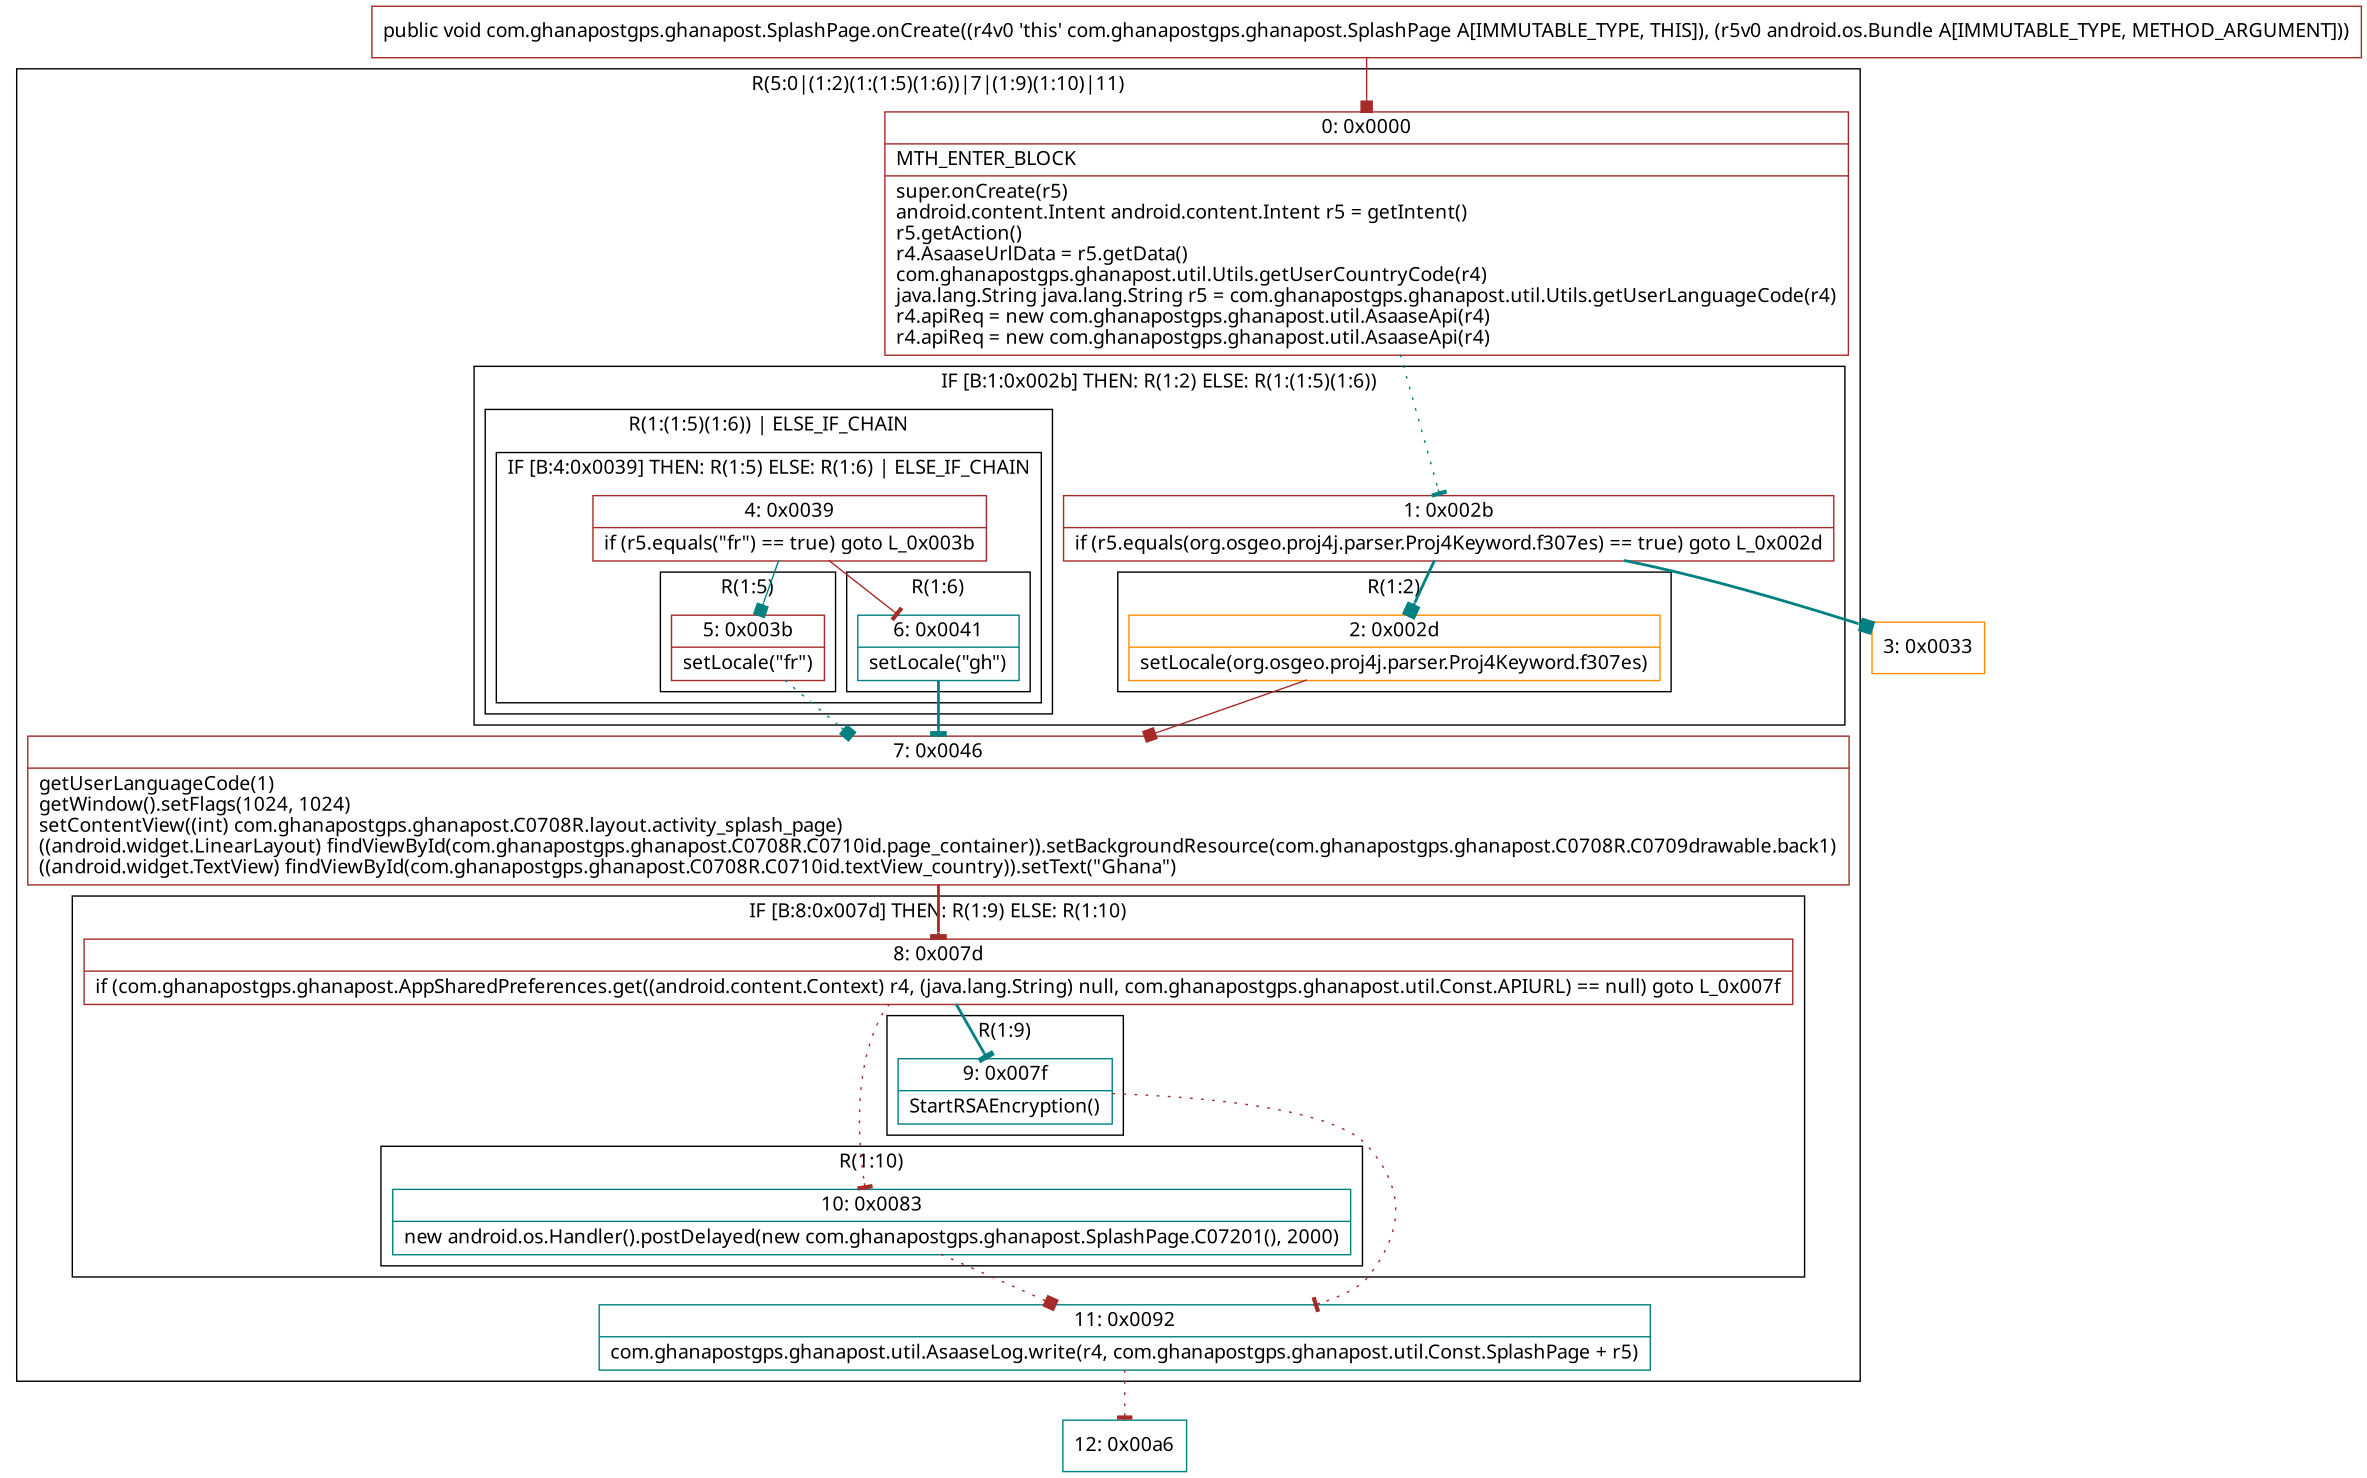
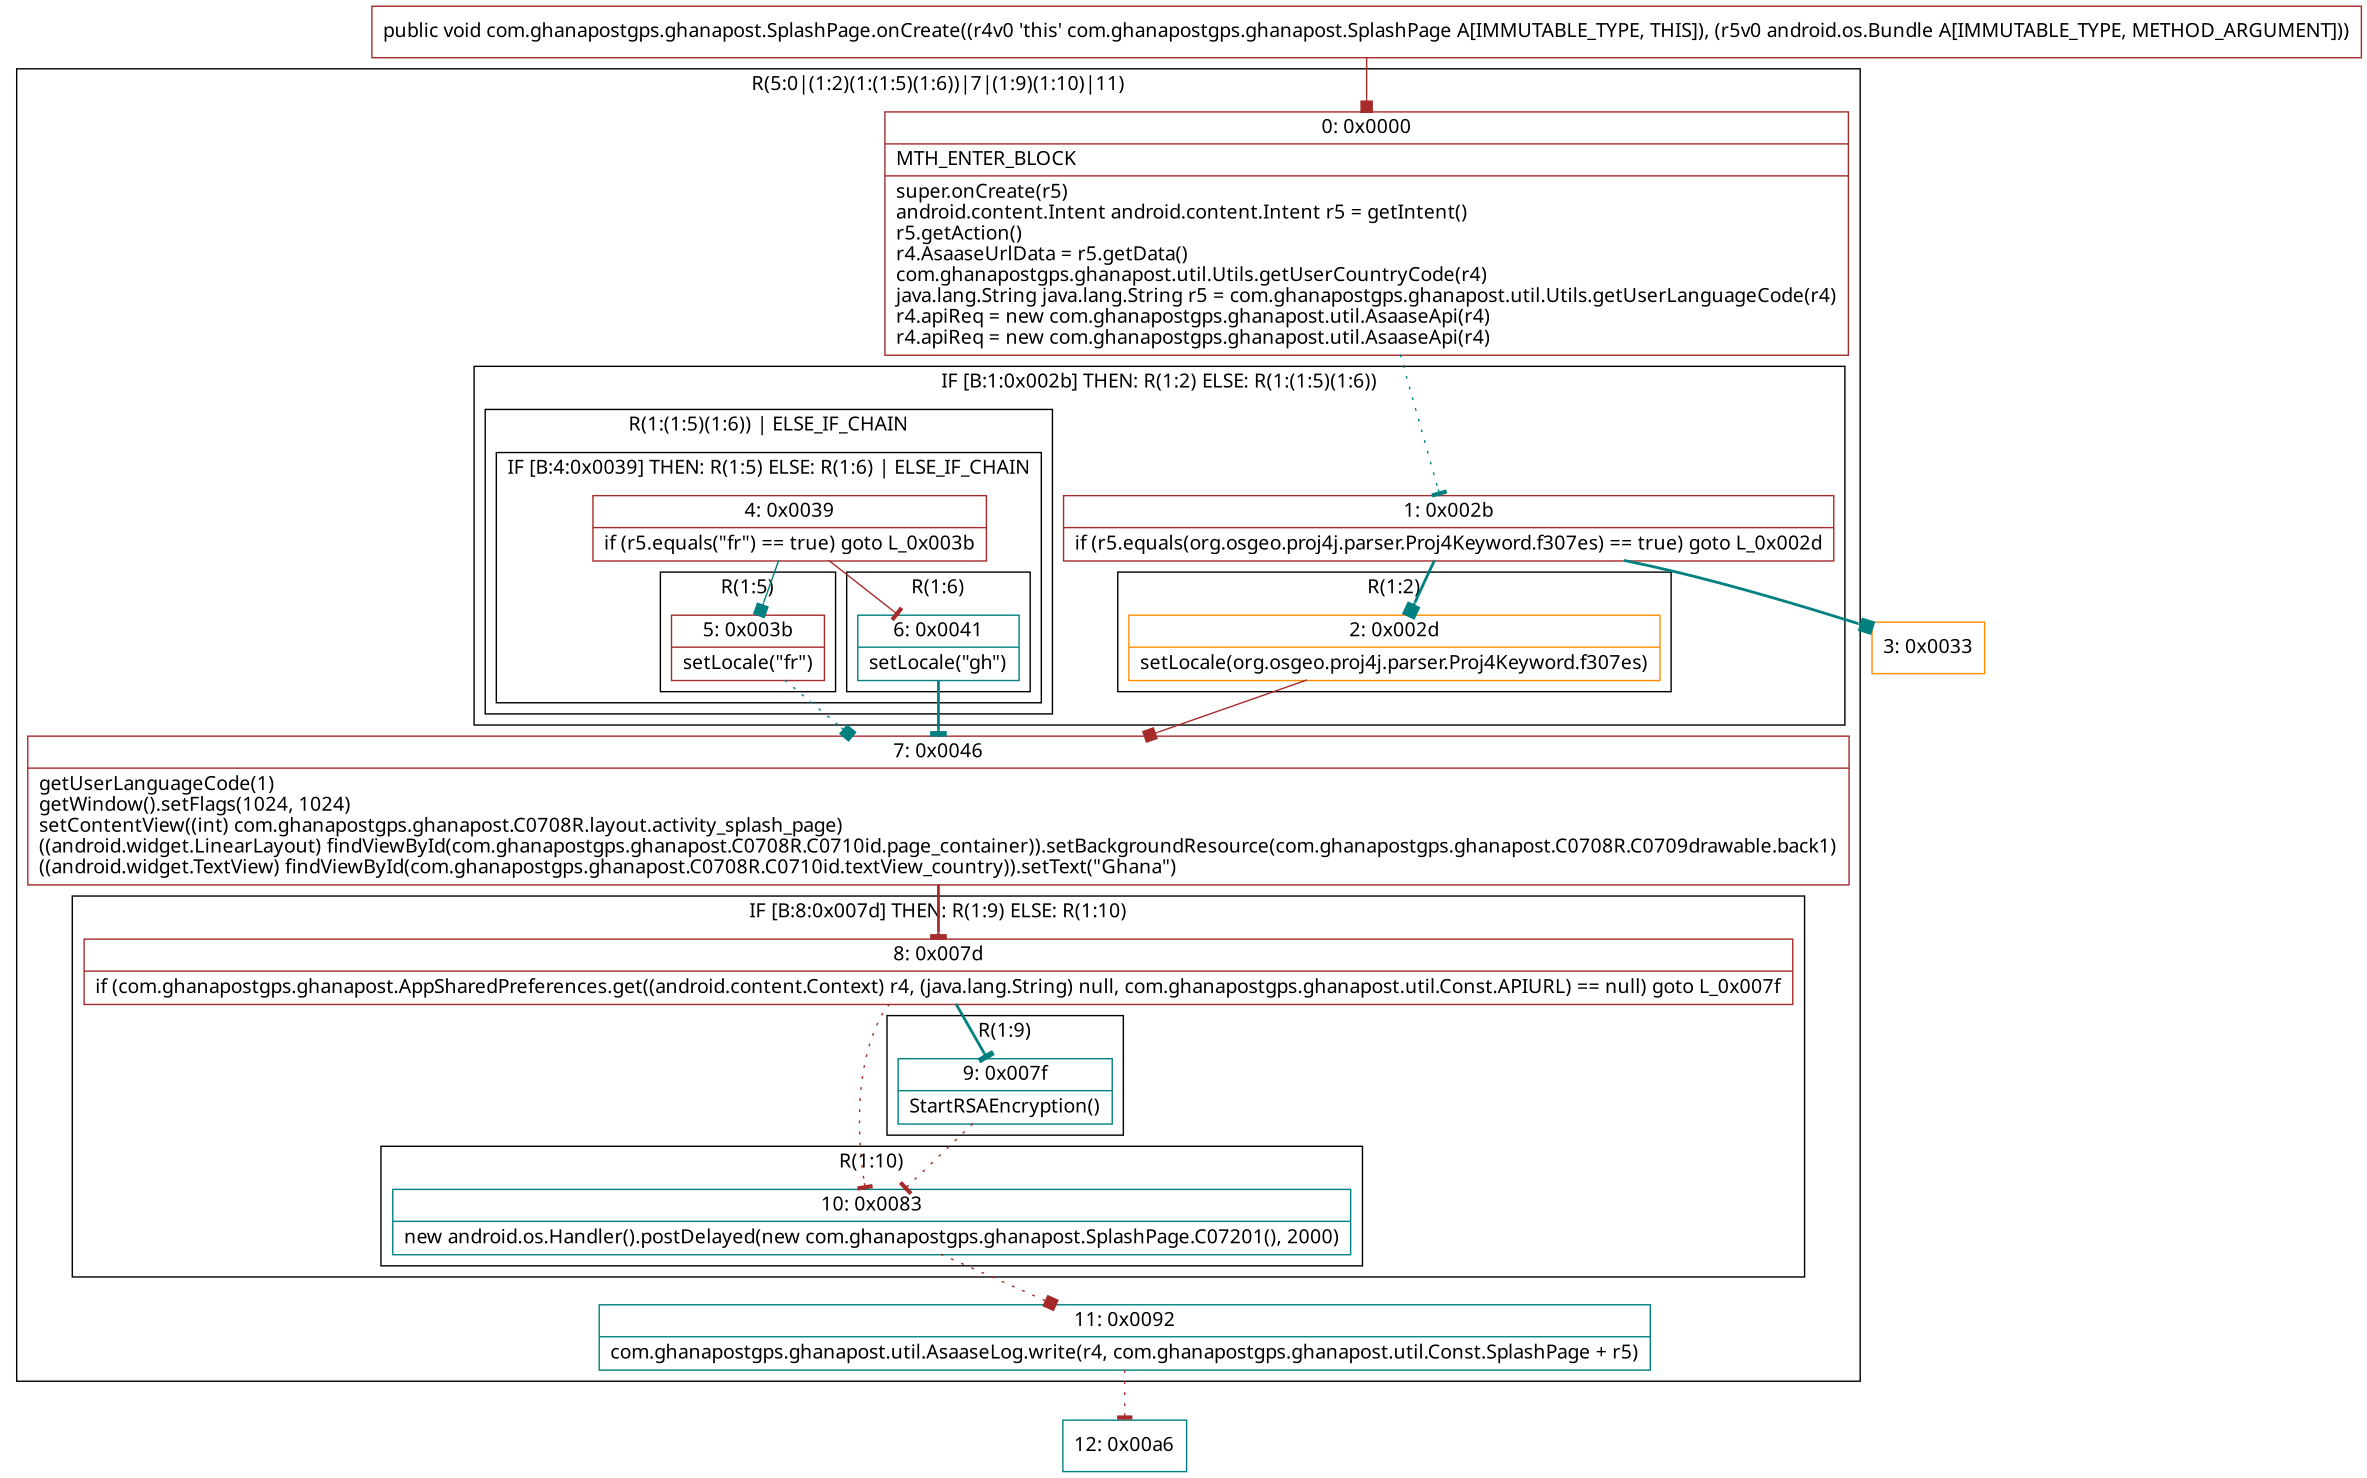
(1341, 1129) -> (939, 1156)
